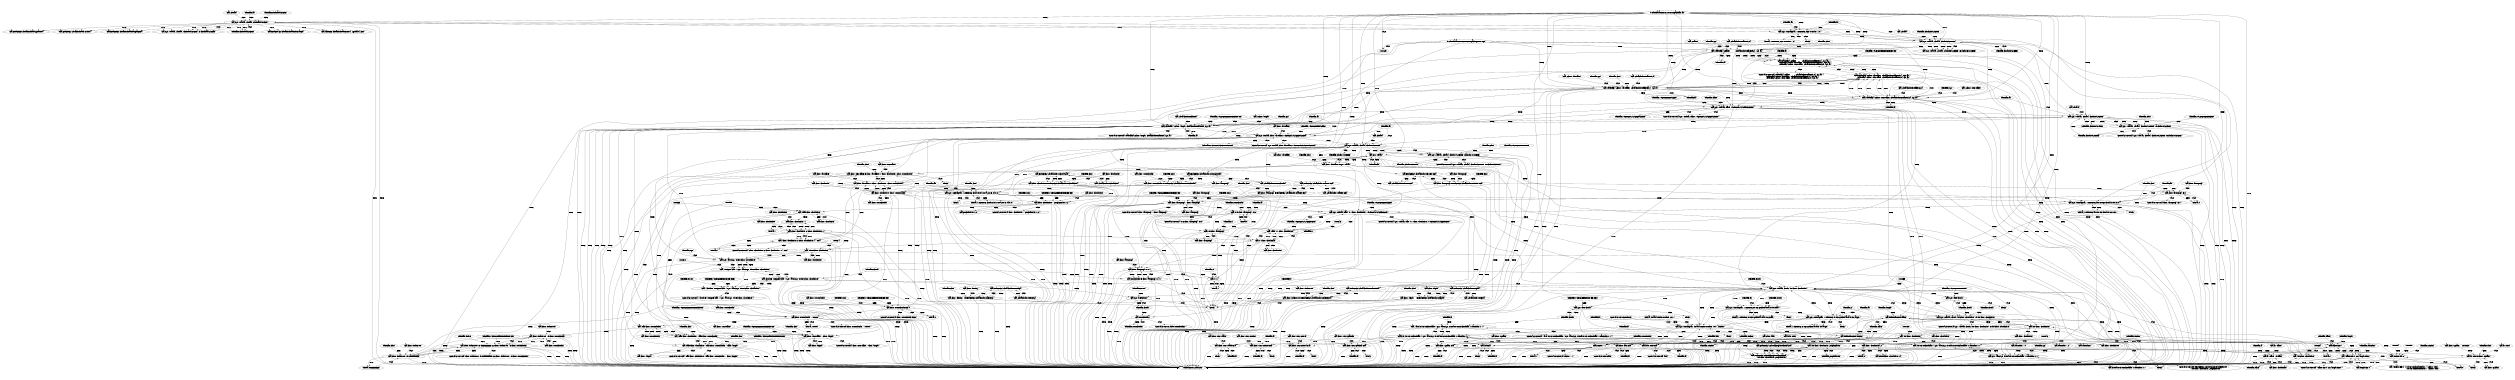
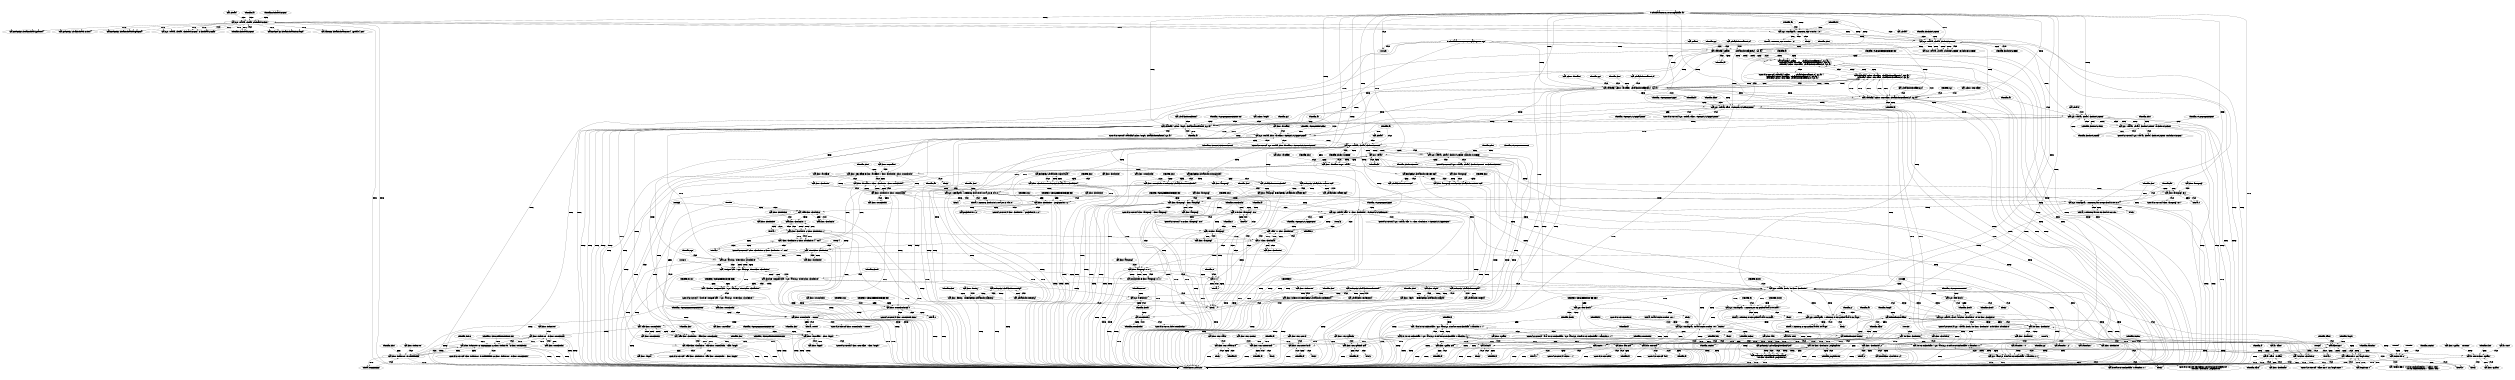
(1107, 184) -> none
none -> (1360, 298)
